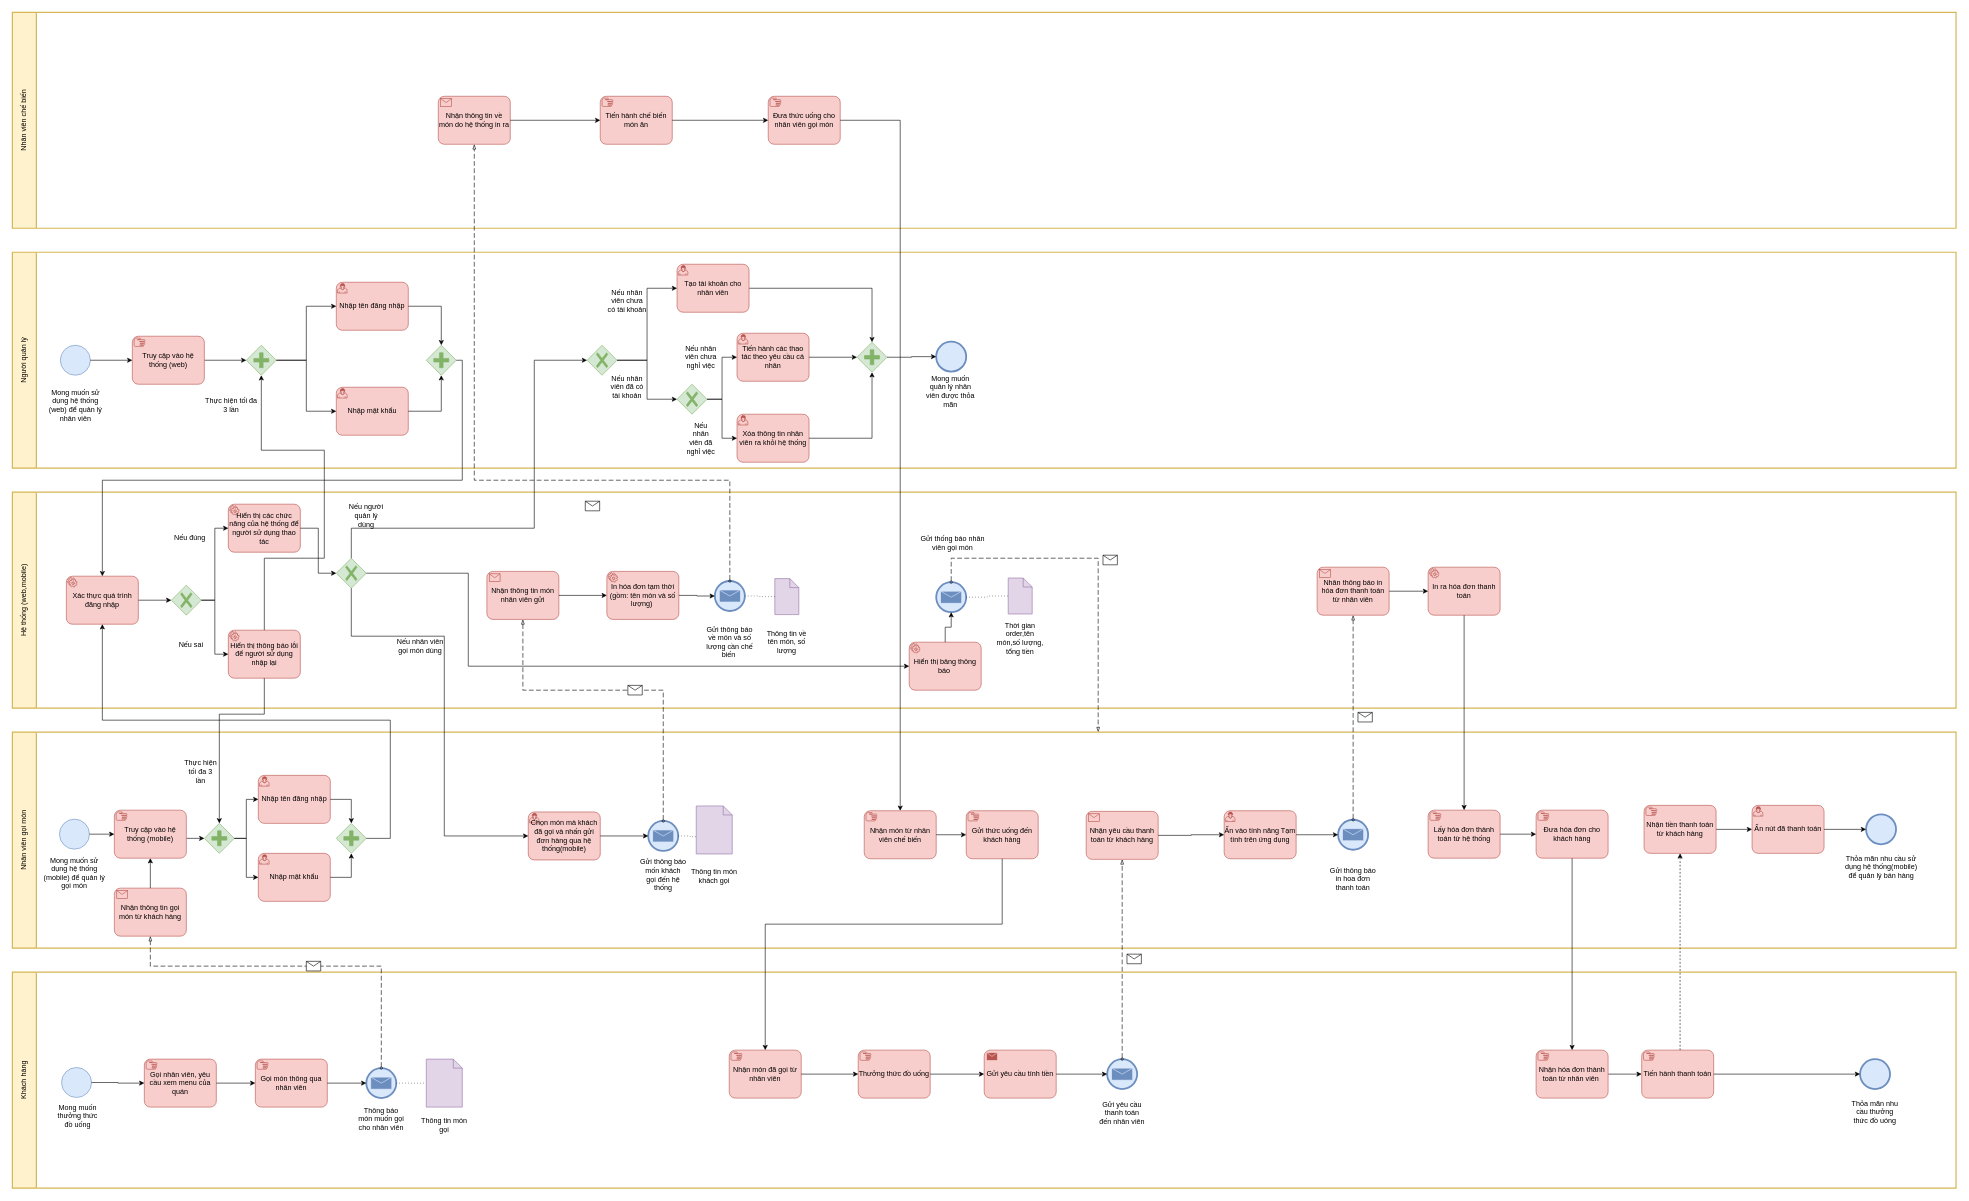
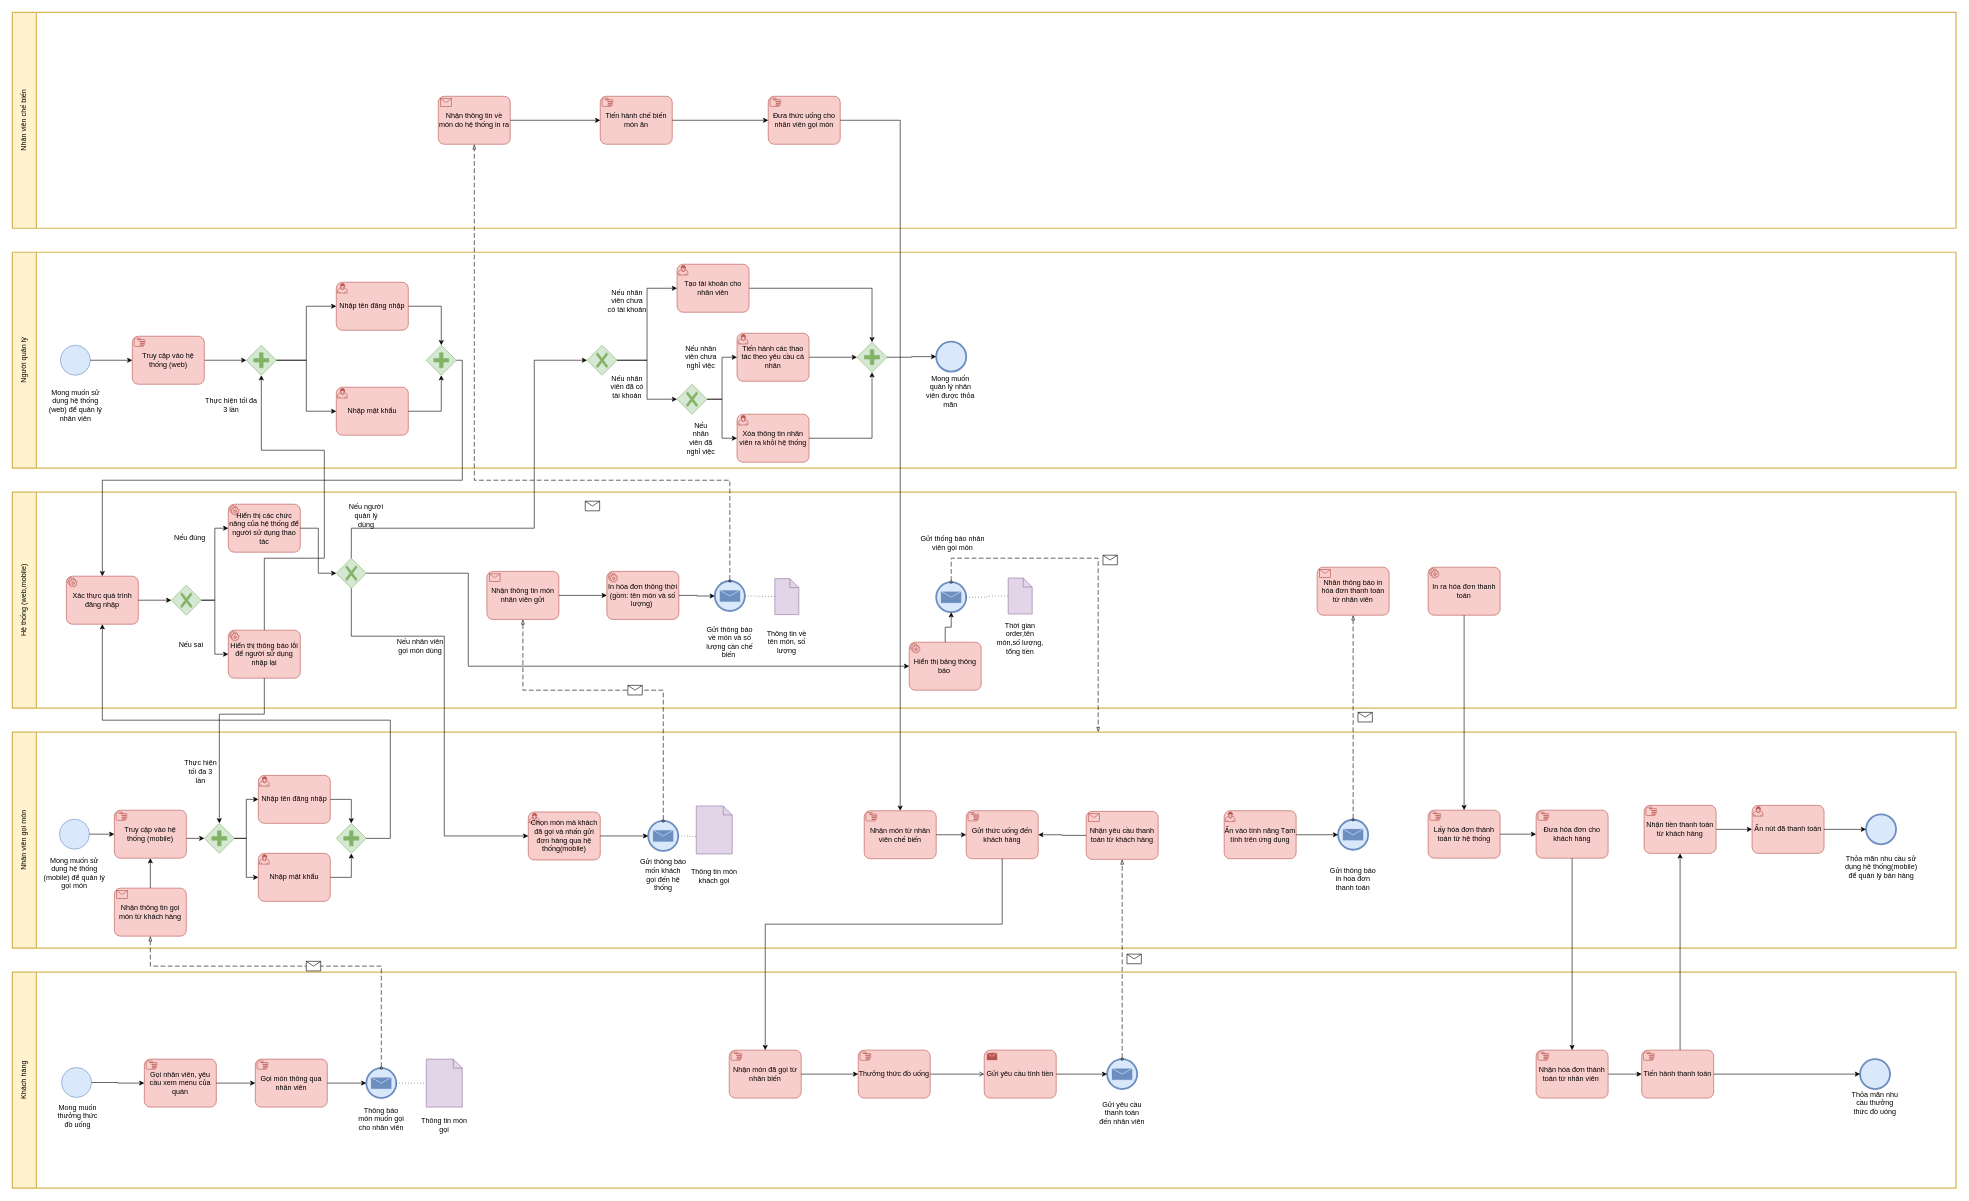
(1422, 591) -> none
(643, 596) -> (643, 596)
(1176, 836) -> (1072, 836)
(1680, 954) -> (1680, 954)
(765, 1074) -> (765, 1074)
(978, 1074) -> (980, 1074)
(1875, 1112) -> (1875, 1103)
